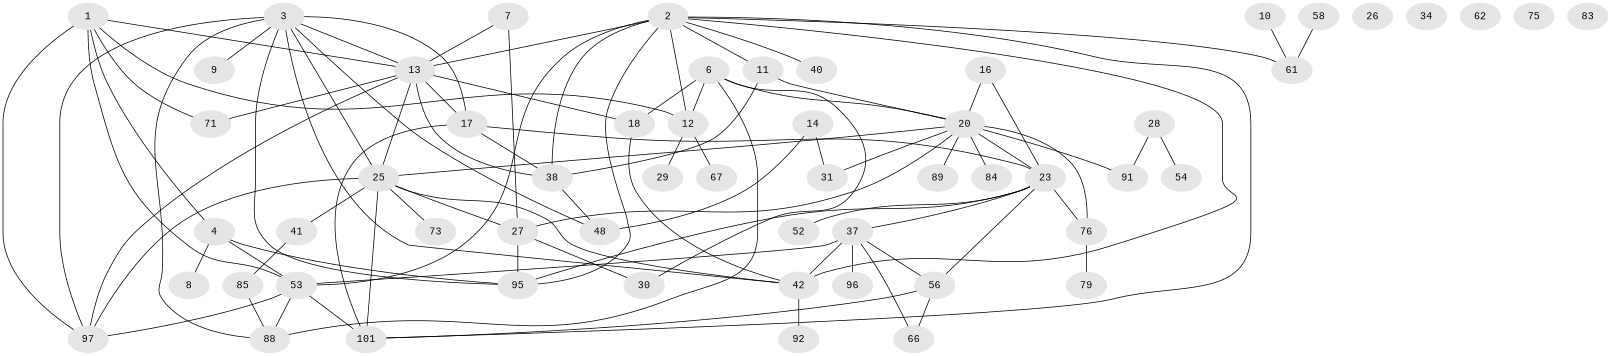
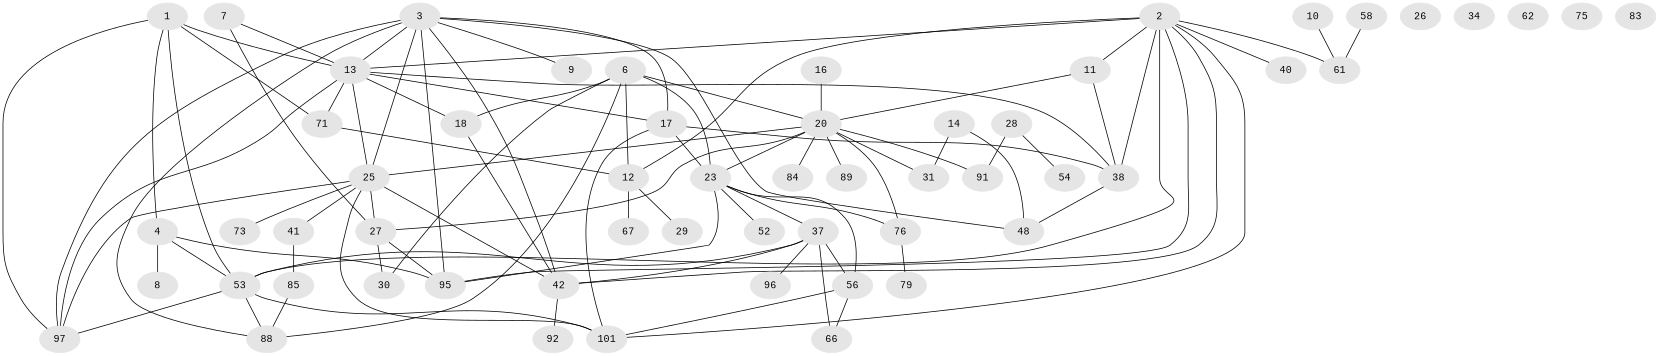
(363, 108) -> (469, 150)
(1015, 124) -> (692, 109)
